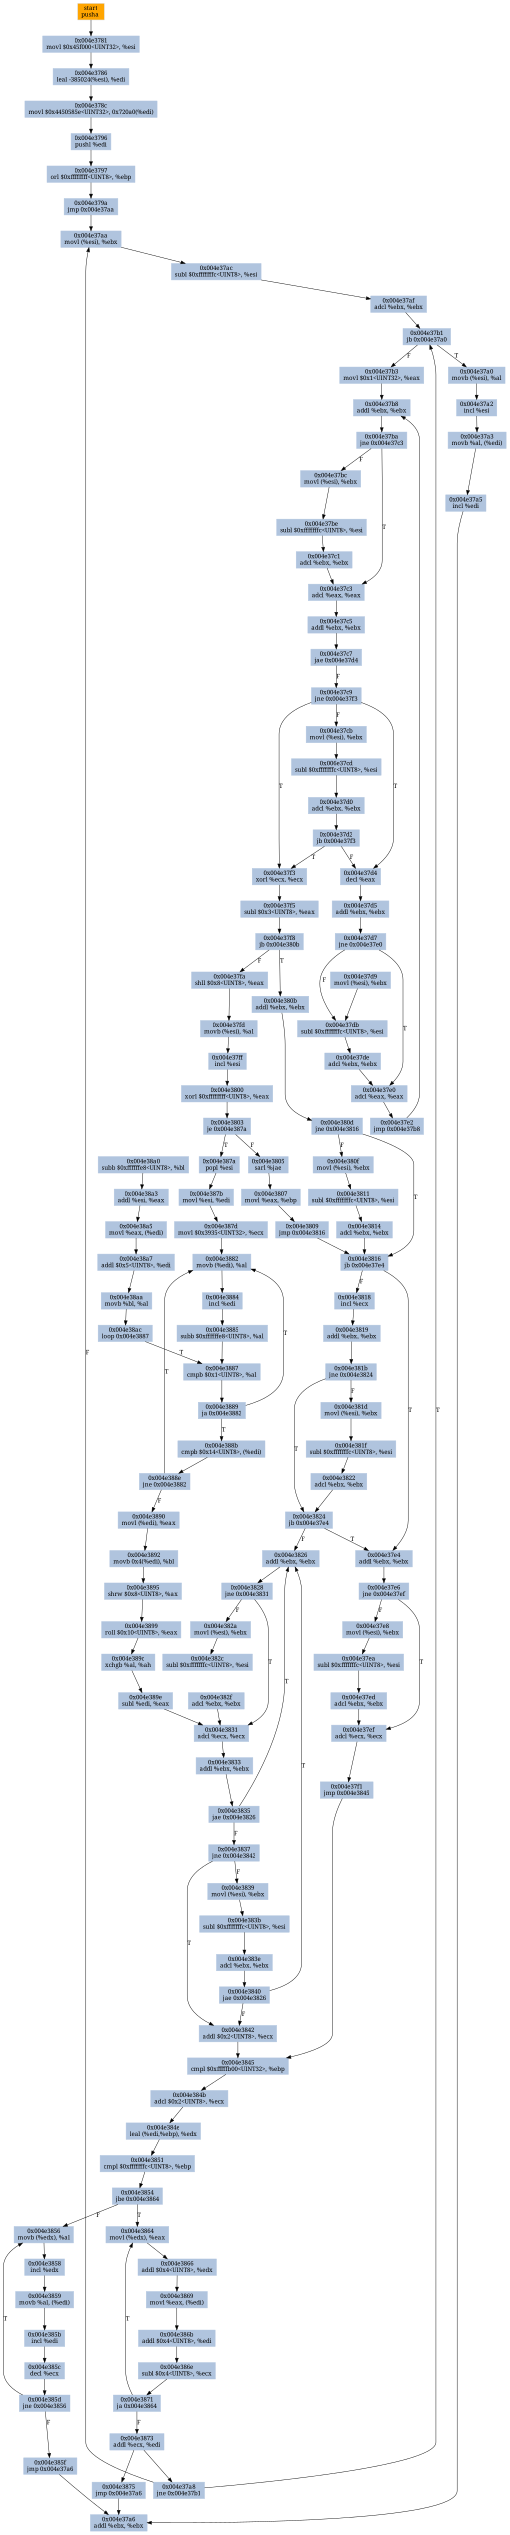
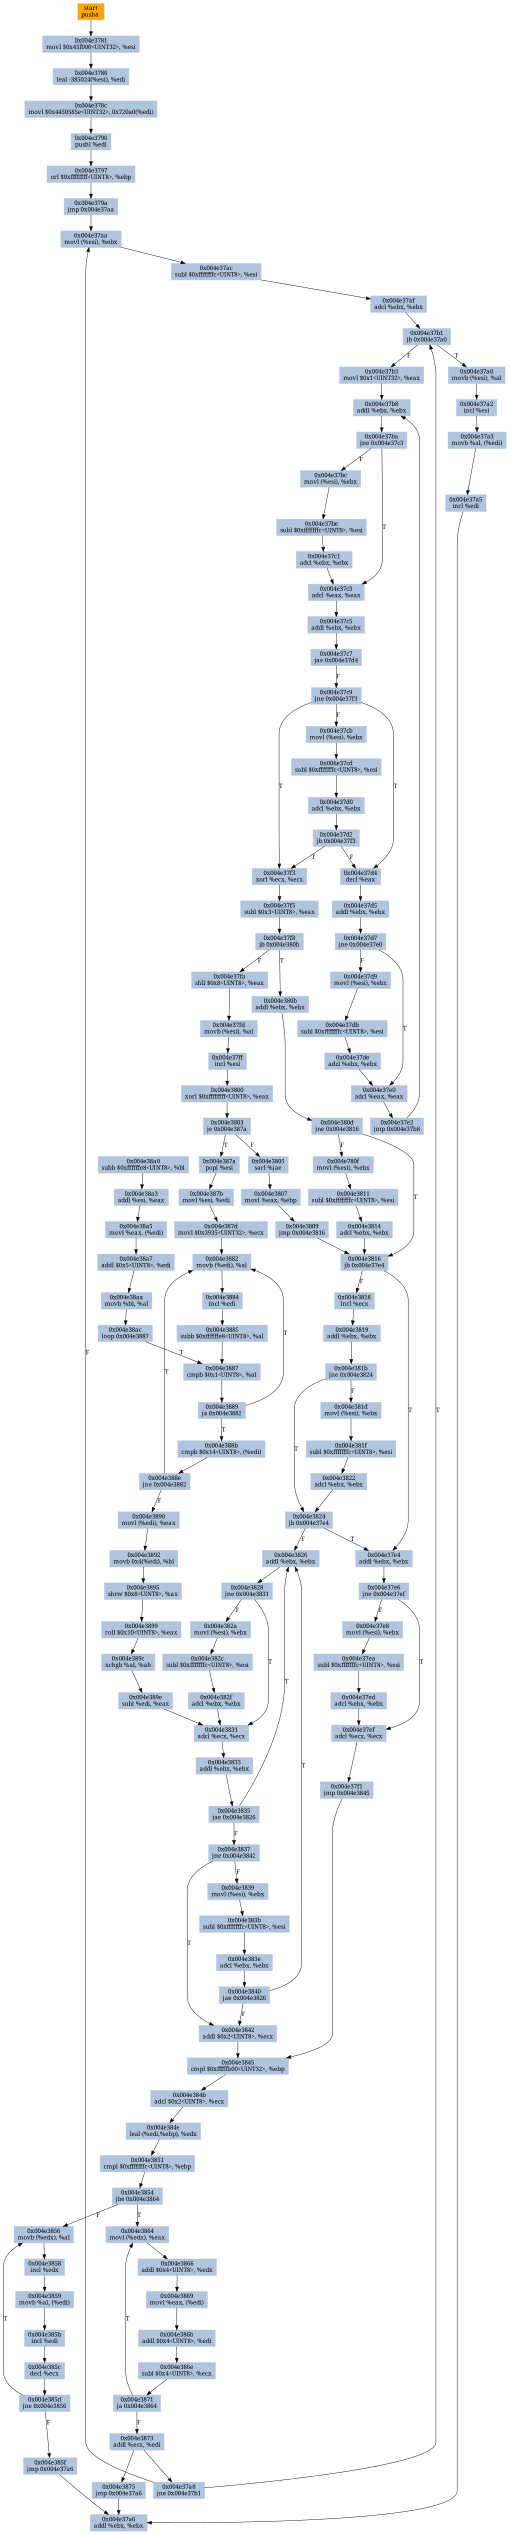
(320, 980) -> (361, 959)
(343, 1165) -> (343, 1165)
none -> (211, 1679)
